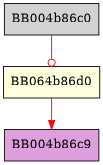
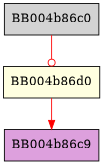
(52, 82) -> (52, 82)
